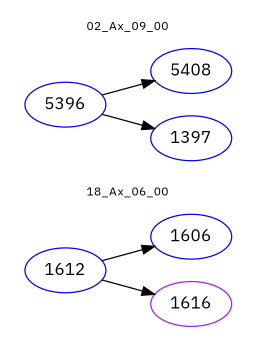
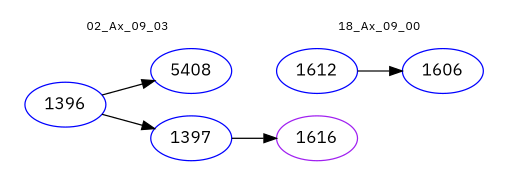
(128, 27) -> (128, 27)
(65, 105) -> (65, 105)
(128, 192) -> (380, 27)
(122, 286) -> (249, 138)
